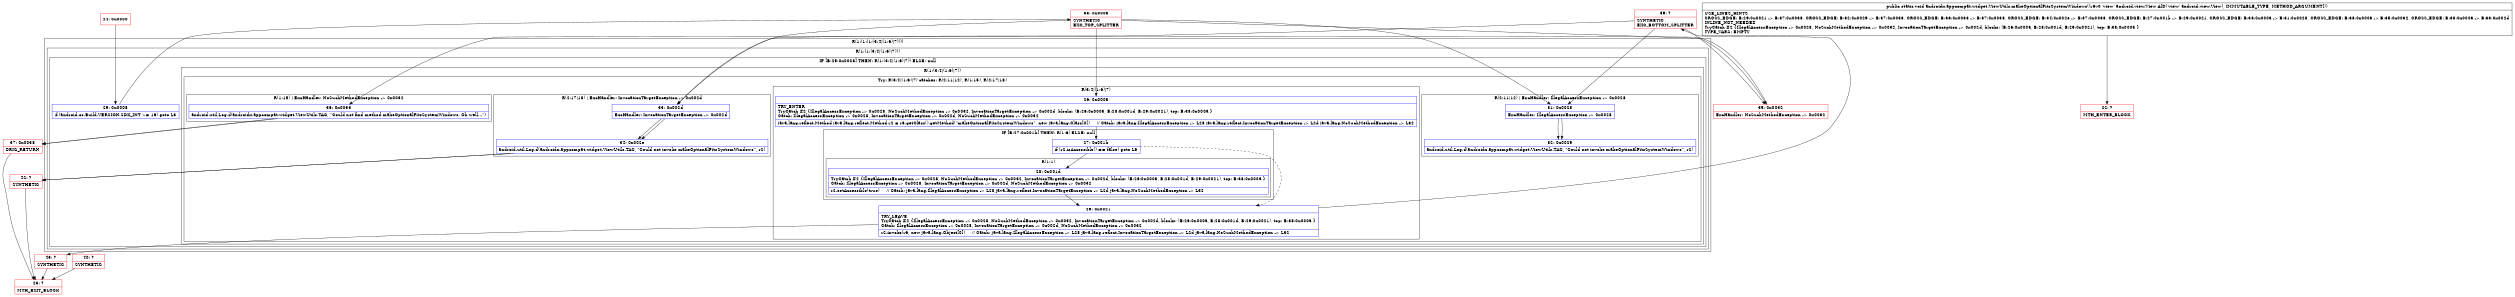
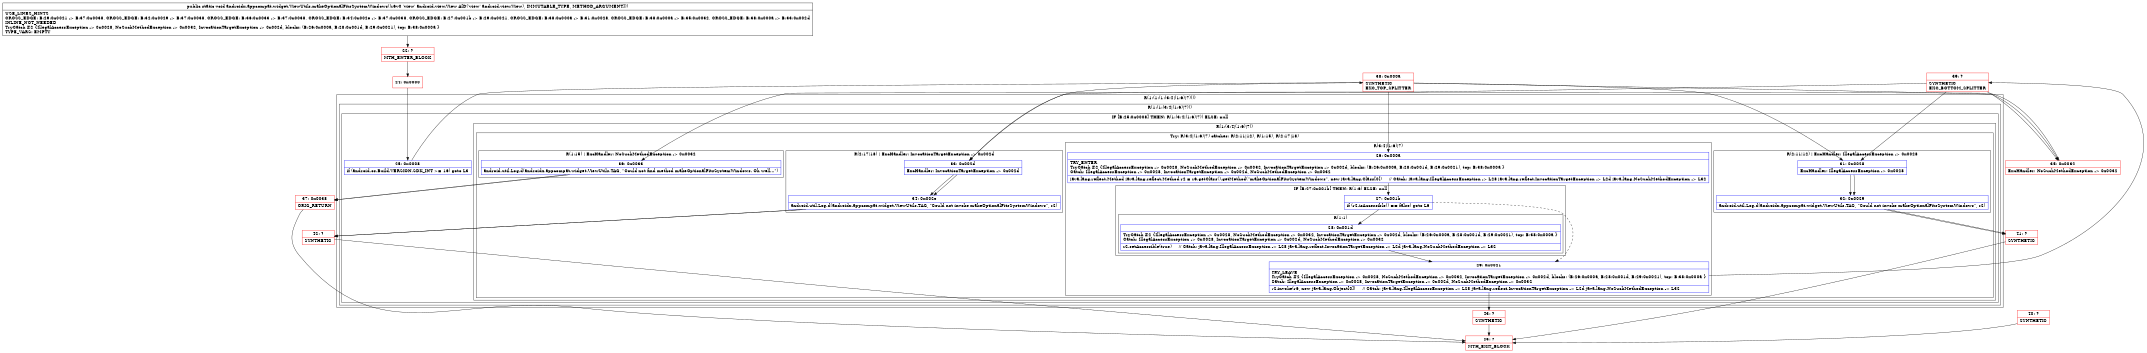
none -> (408, 68)
none -> (2022, 237)
